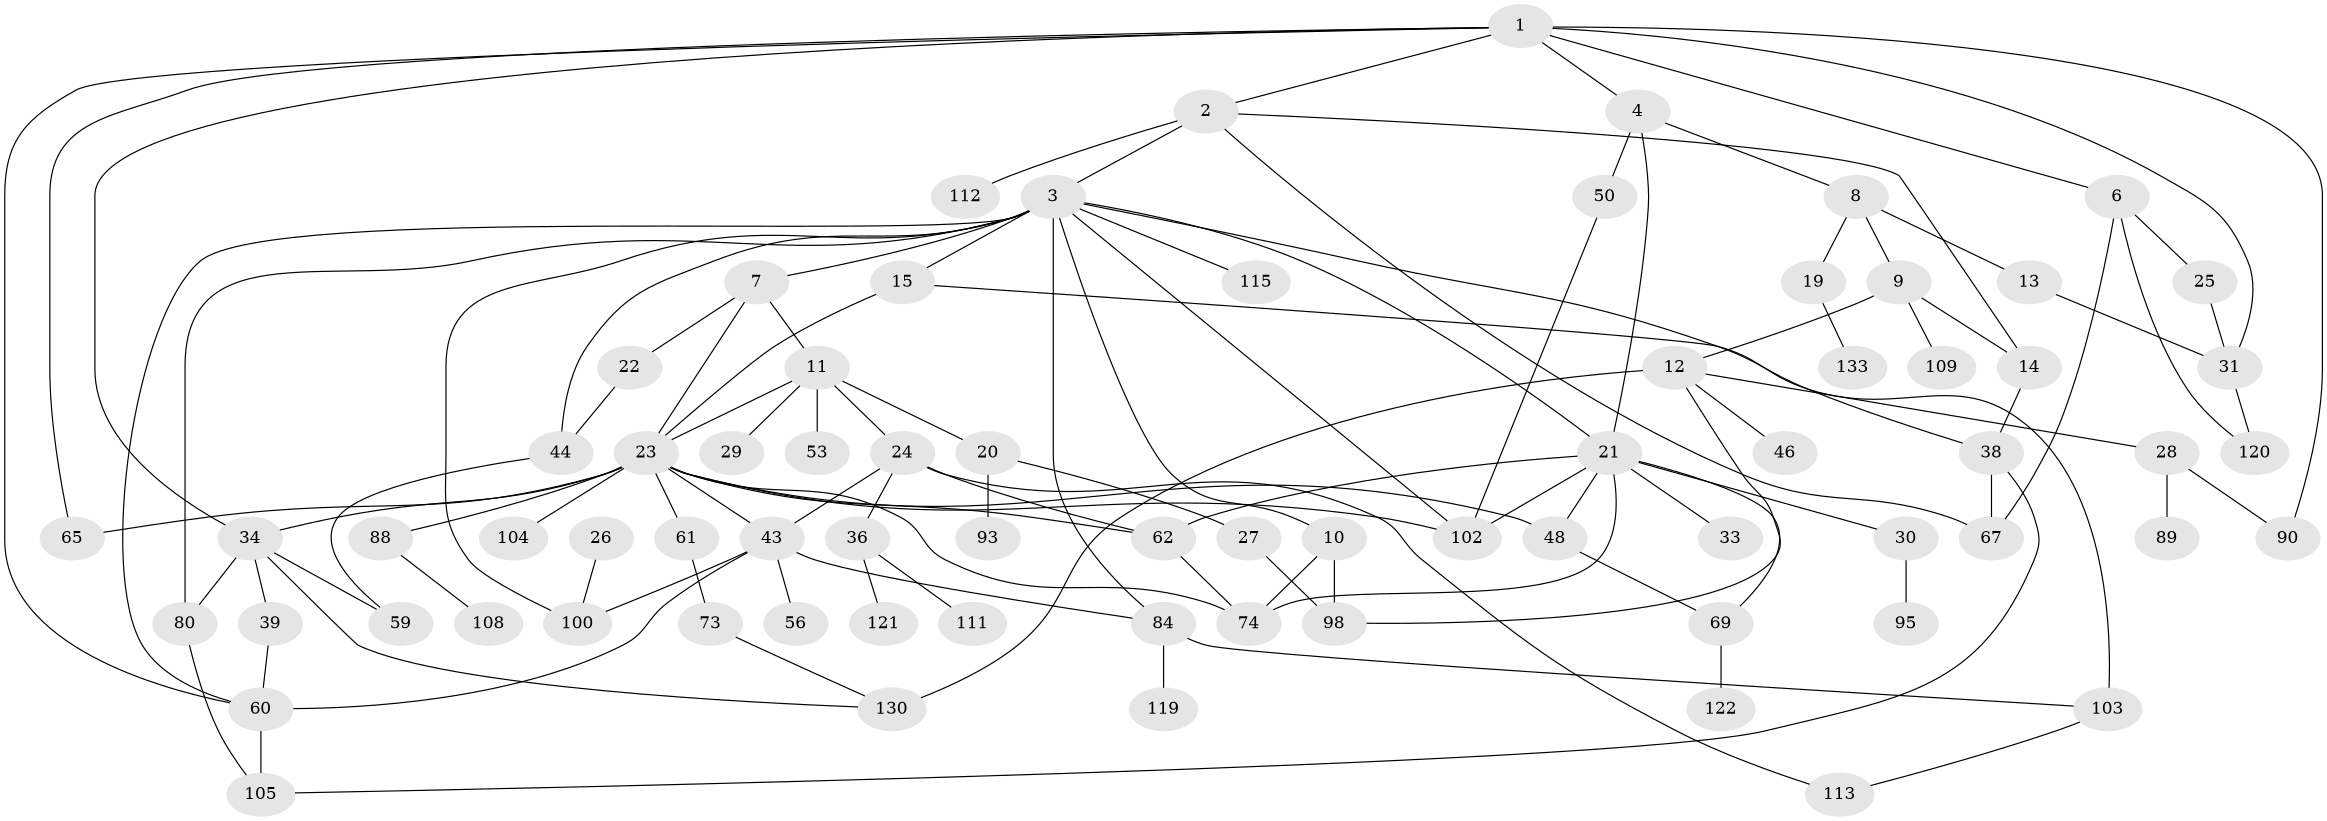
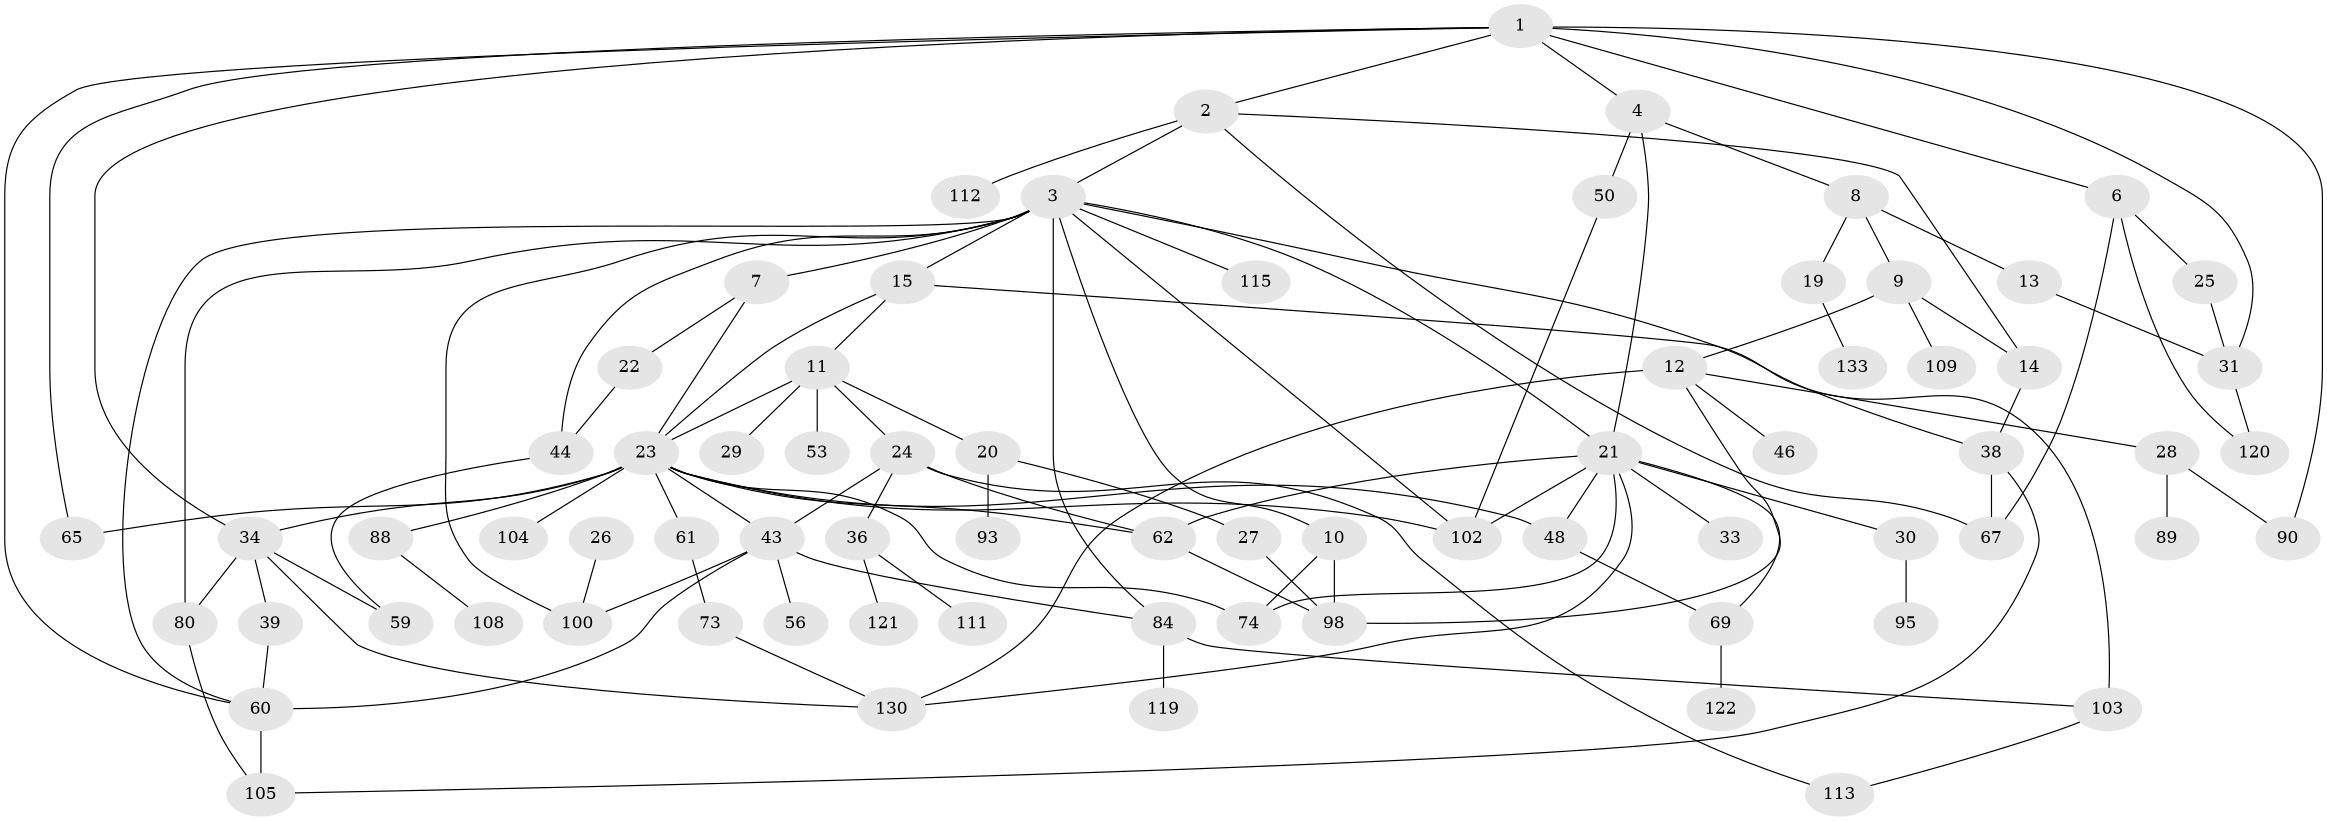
(787, 325) -> (860, 325)
(1206, 581) -> (1249, 581)
none -> (1350, 651)
